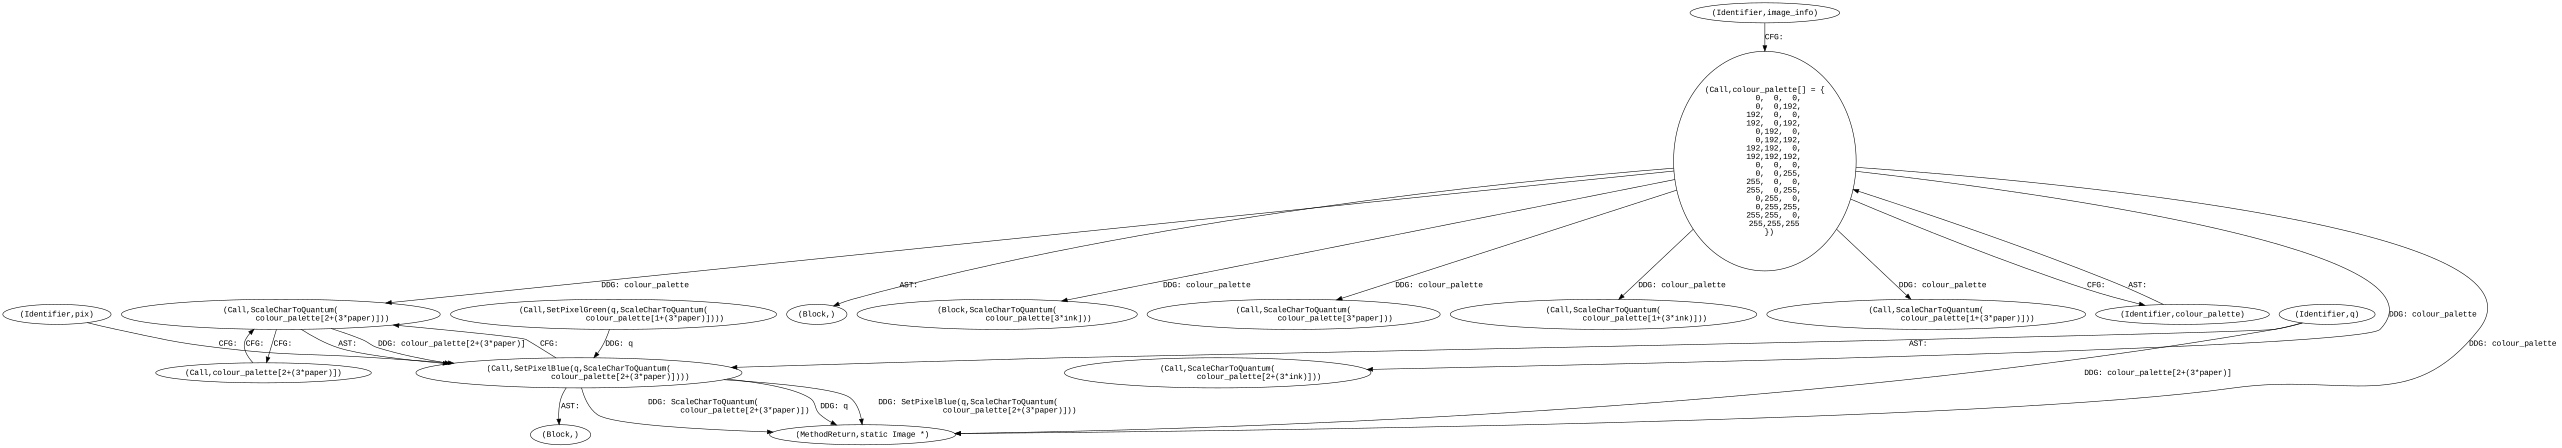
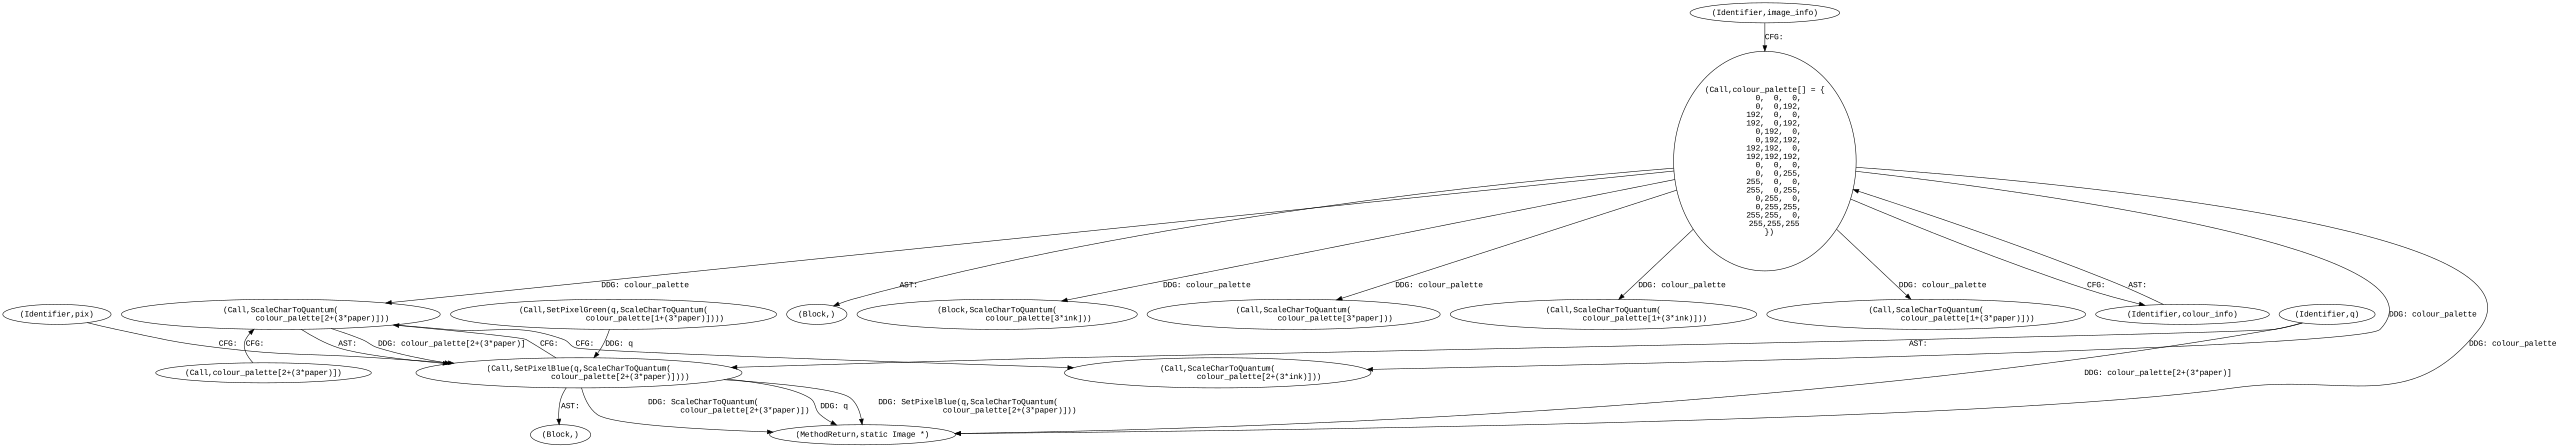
(2183, 314) -> (2183, 314)
(272, 343) -> (729, 356)
